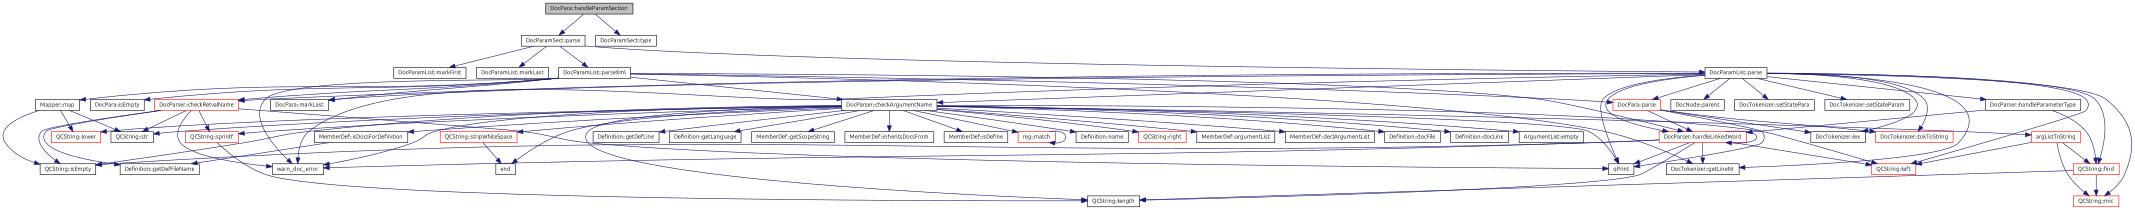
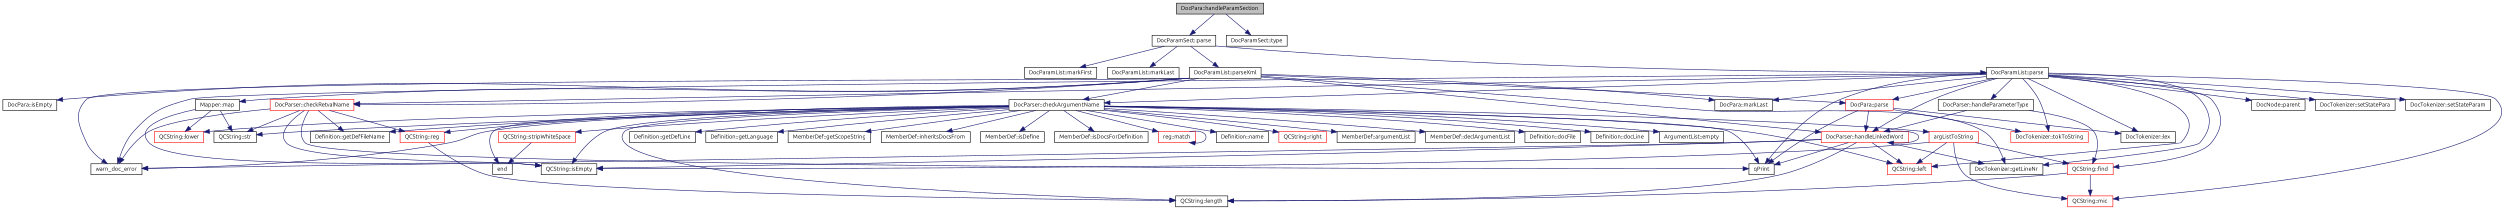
(212, 137) -> (422, 137)
(270, 152) -> (702, 115)
none -> (1299, 164)
